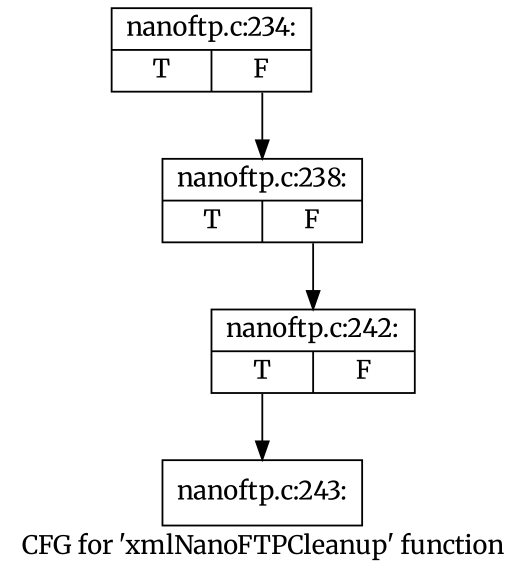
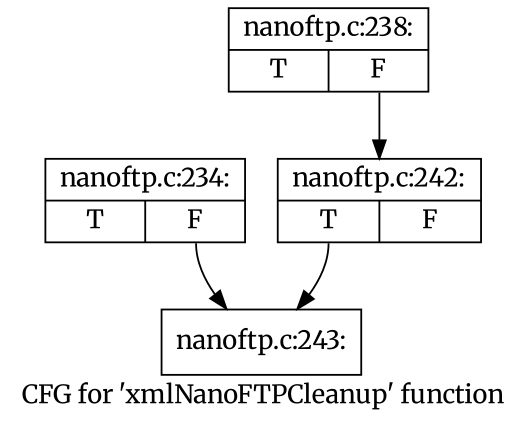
(262, 116) -> (202, 270)
